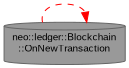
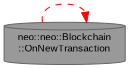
(65, 43) -> (65, 43)
